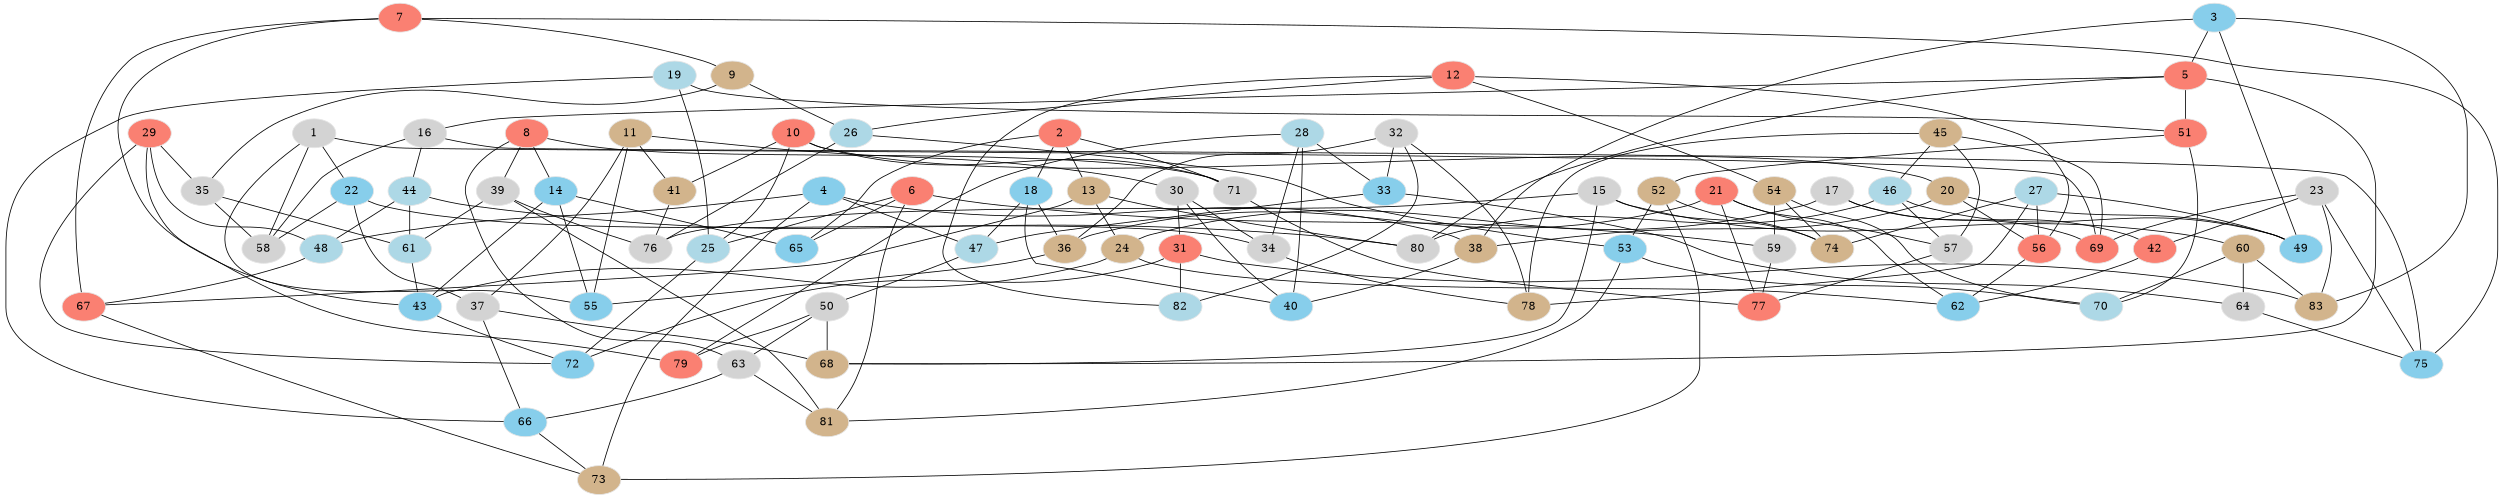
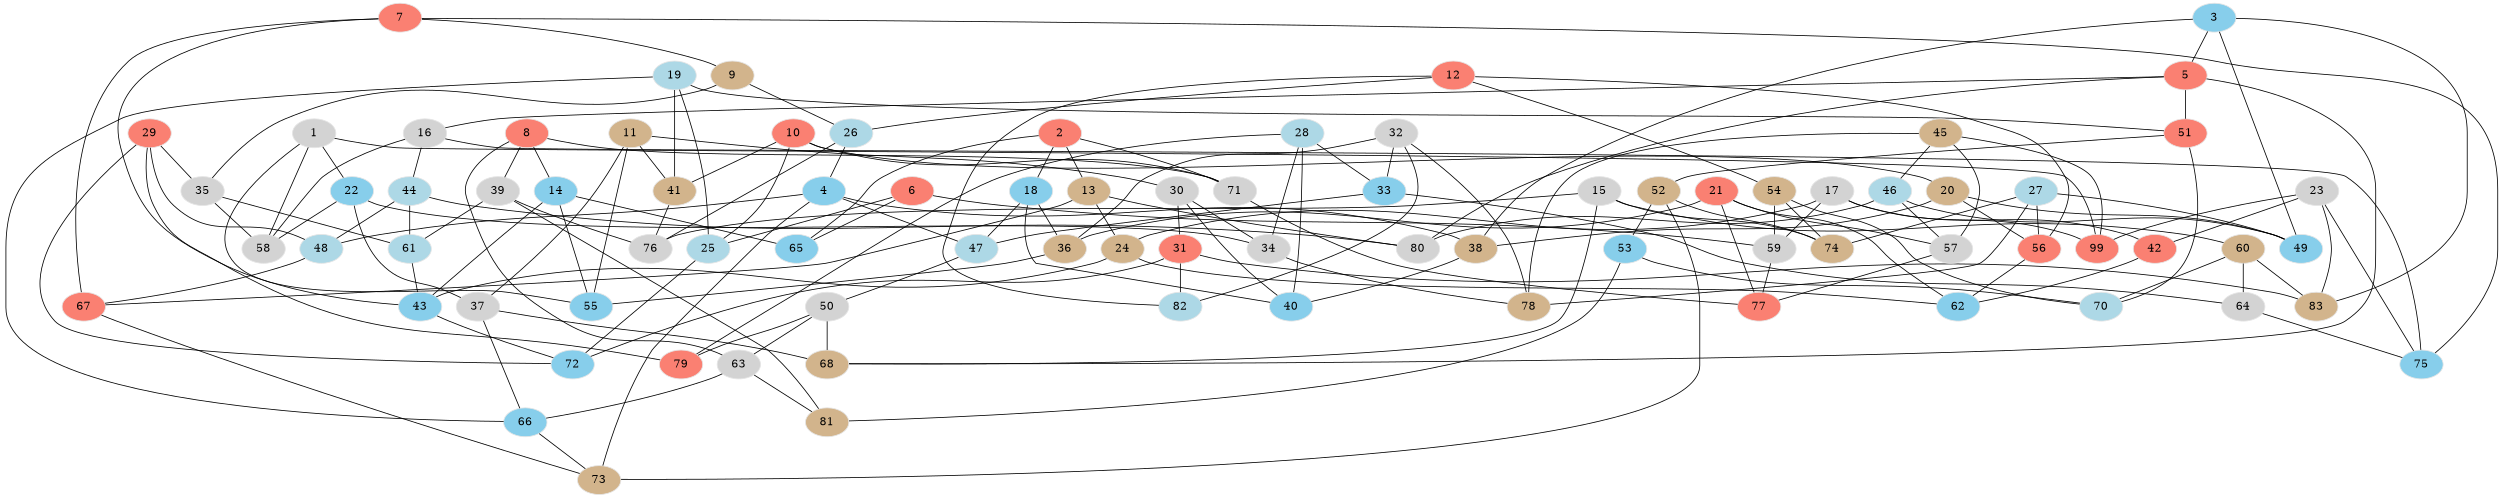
none -> (675, 133)
(1242, 173) -> (838, 162)
none -> (1803, 220)
(2097, 249) -> (2097, 249)
(875, 309) -> none
